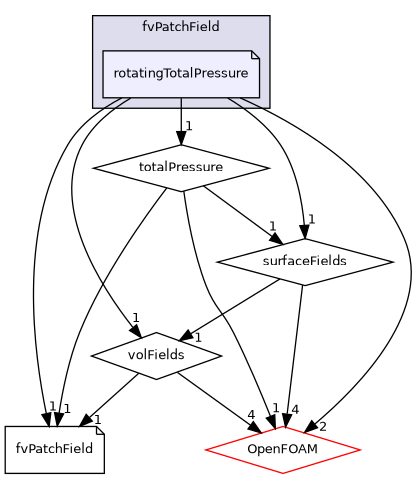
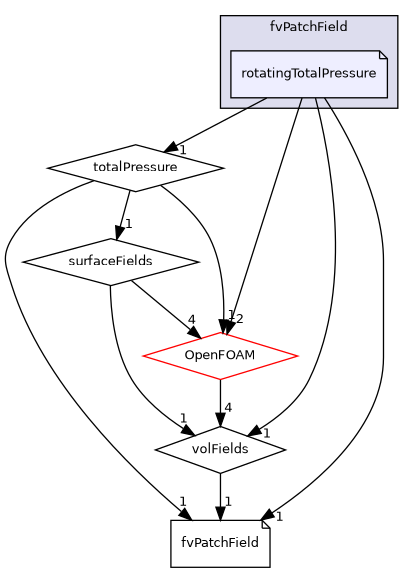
(284, 151) -> none
(214, 399) -> (220, 397)
